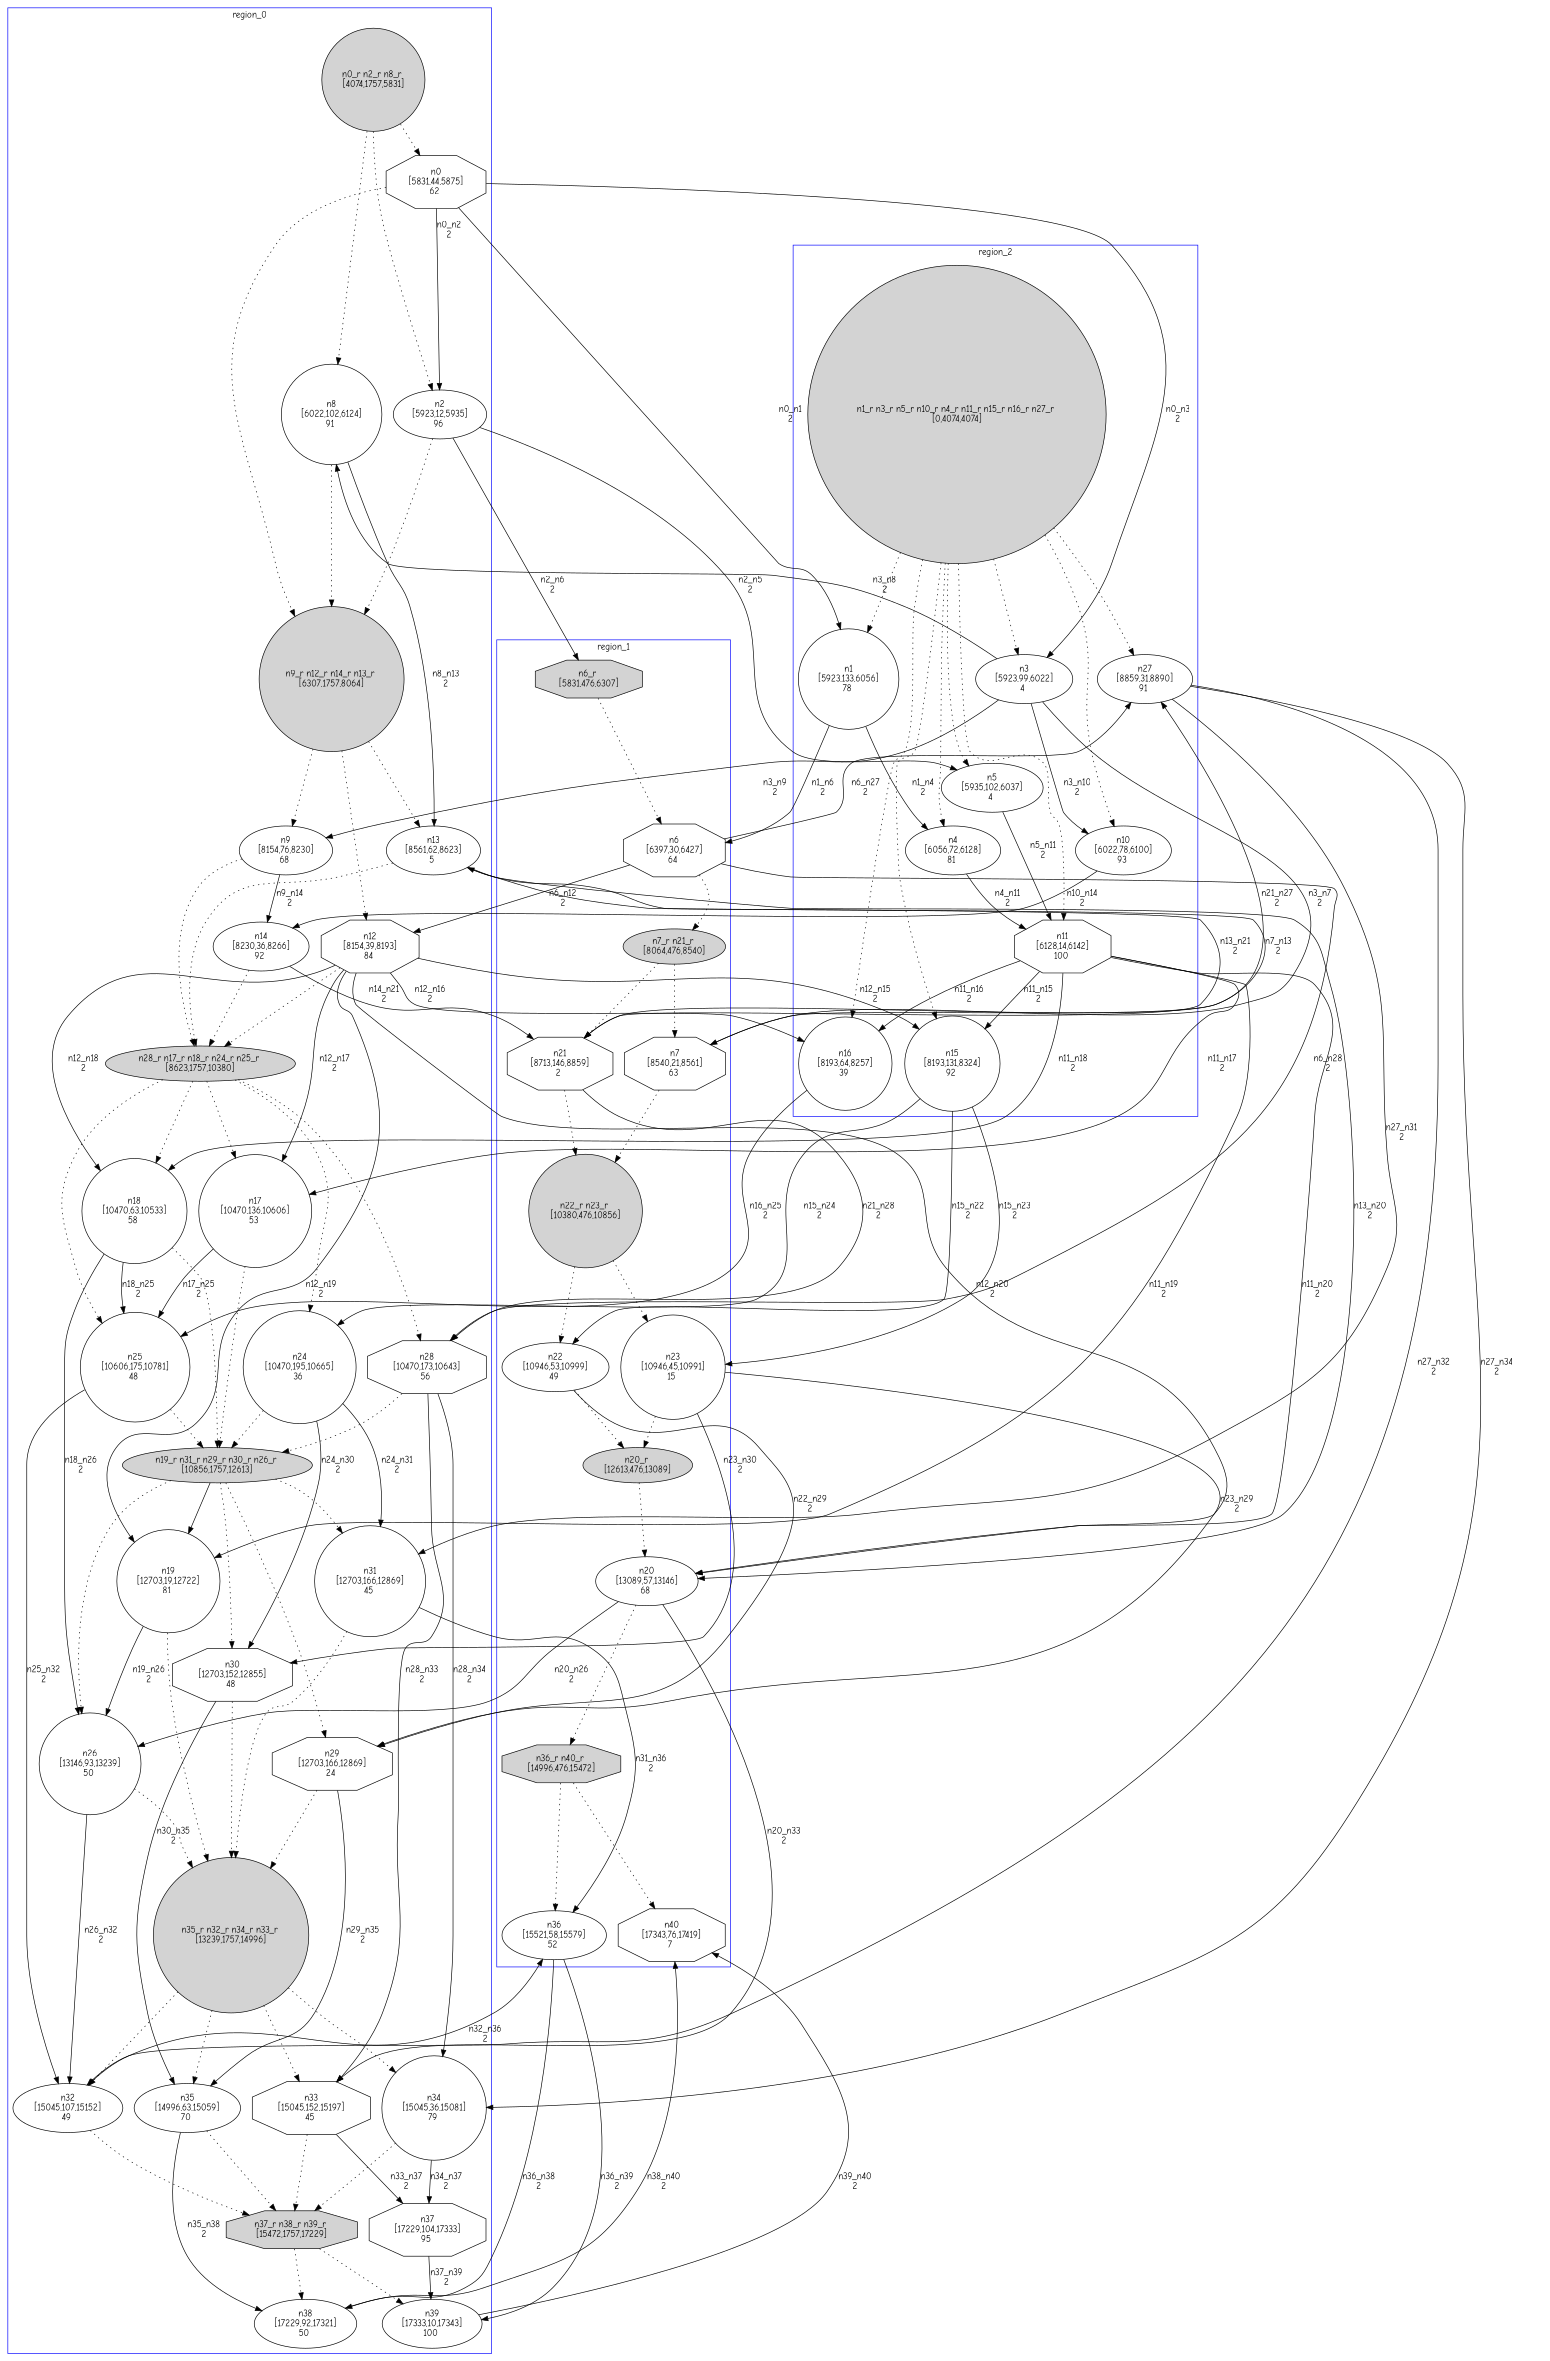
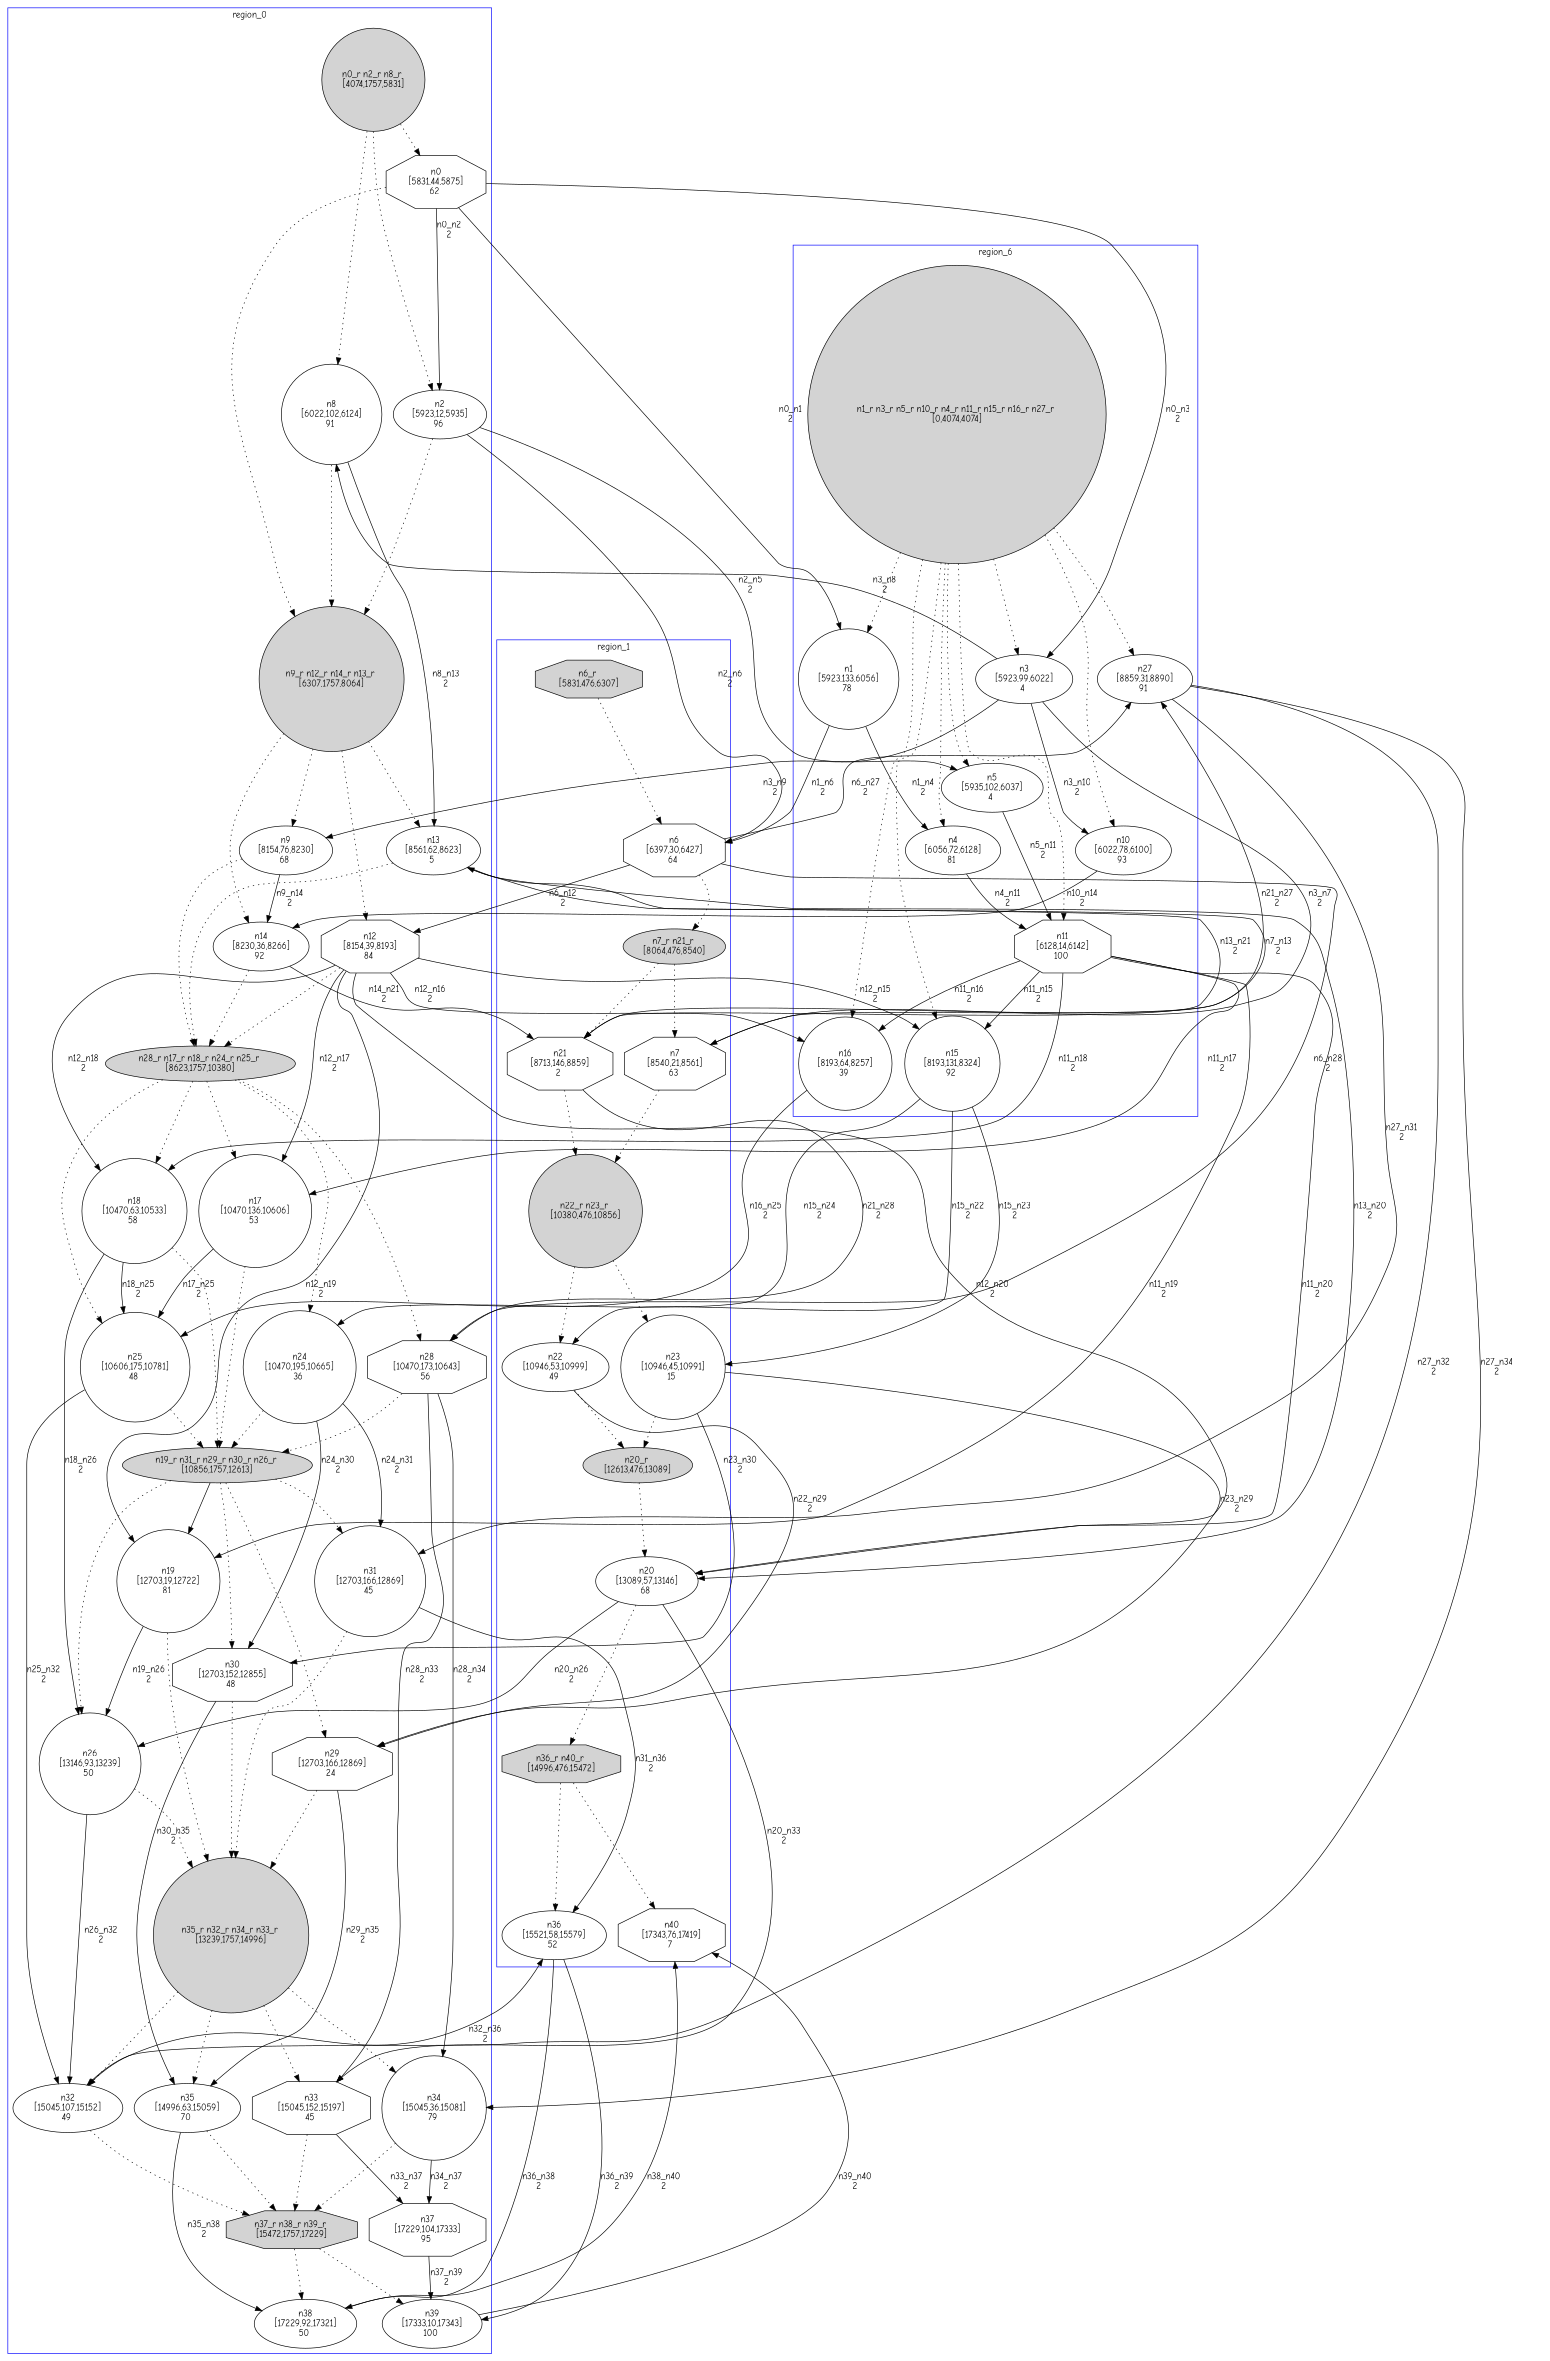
(995, 253) -> (995, 253)
(514, 546) -> (660, 626)
none -> (235, 820)
